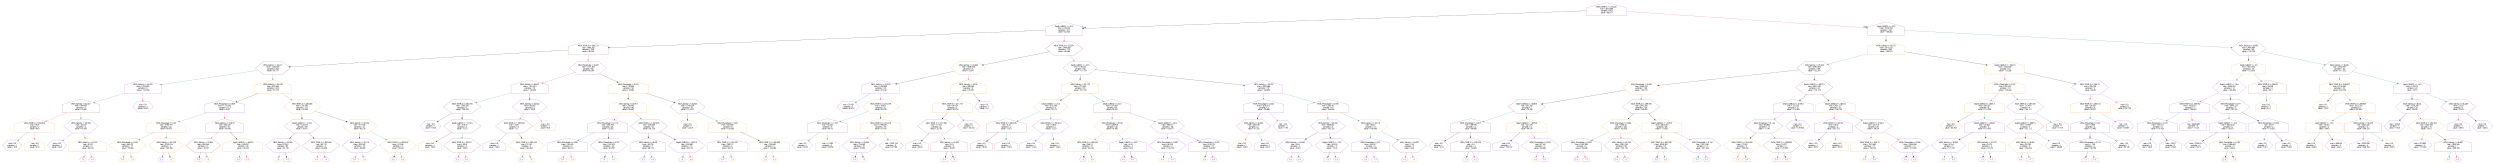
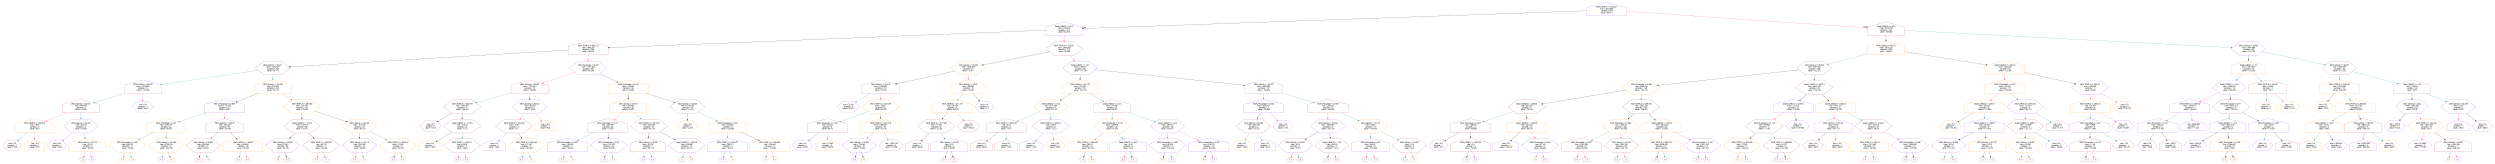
none -> (2289, 107)
(1332, 145) -> (1332, 145)
